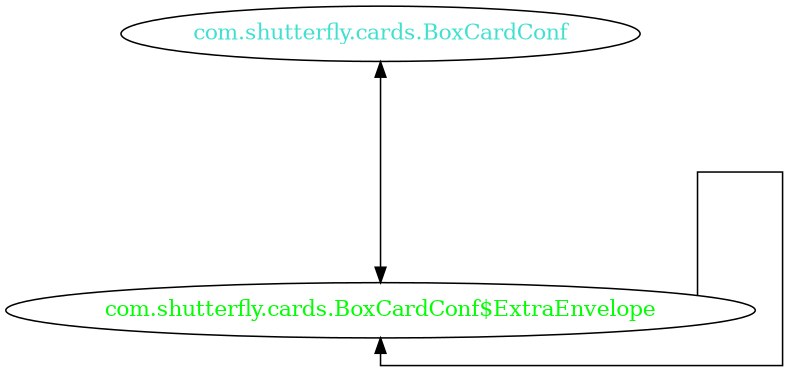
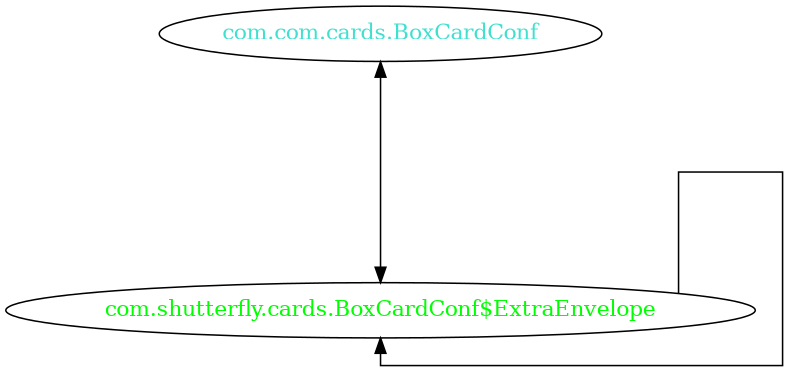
(381, 34) -> (381, 34)
